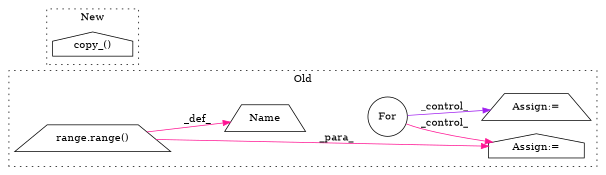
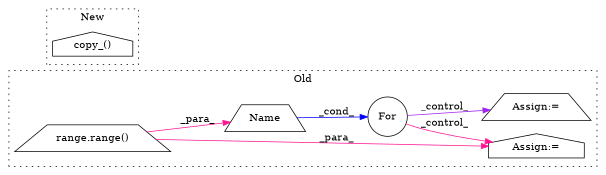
none -> (329, 117)
(198, 119) -> (198, 119)
